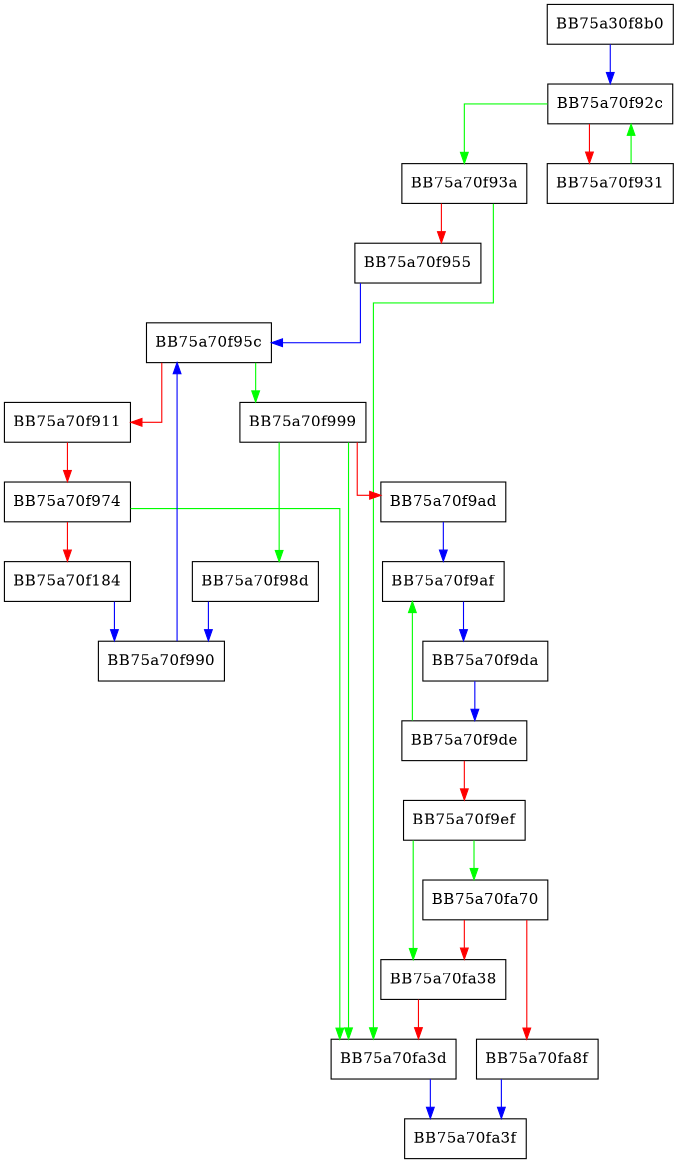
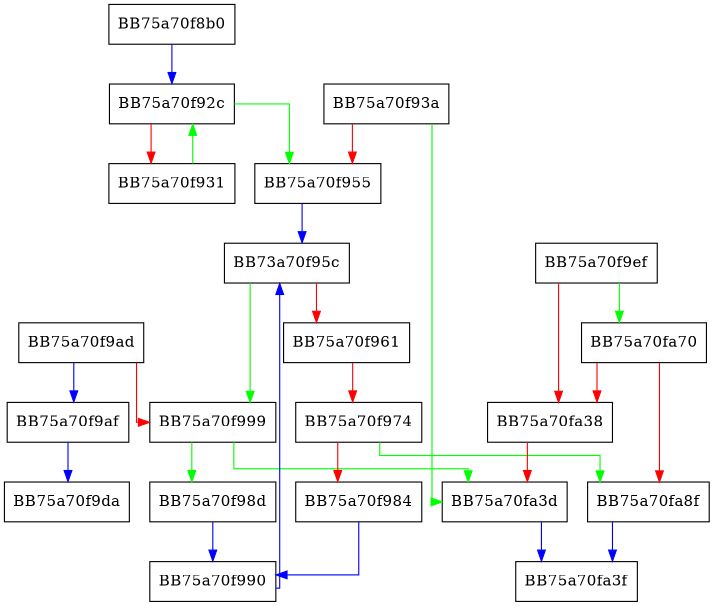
(610, 24) -> (172, 24)
(482, 104) -> (286, 104)
(209, 343) -> (287, 263)
(67, 422) -> (347, 343)
(357, 475) -> (137, 394)
(67, 582) -> (359, 502)
(340, 664) -> (491, 455)
(464, 741) -> none
(413, 894) -> (559, 337)
